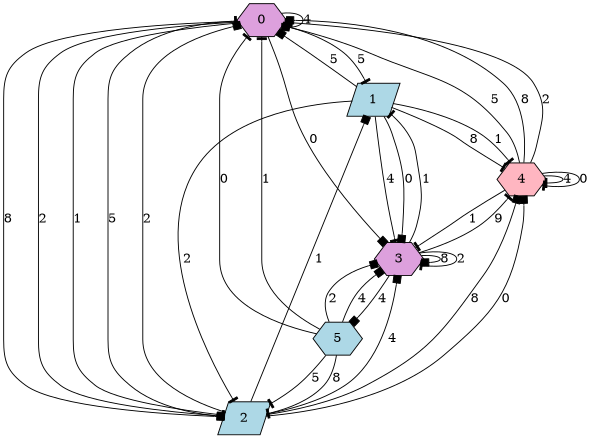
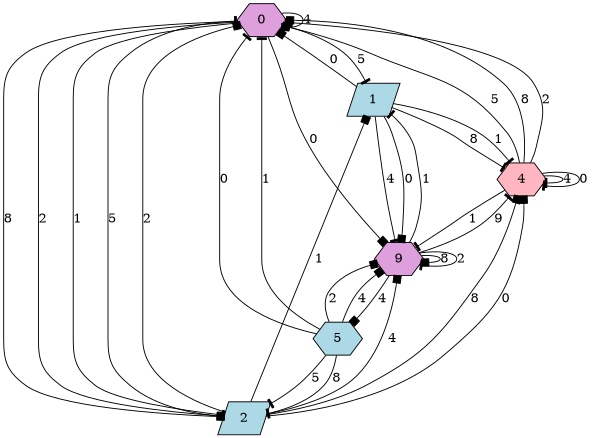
(334, 60) -> (334, 60)
(183, 199) -> none
(399, 259) -> (399, 259)
